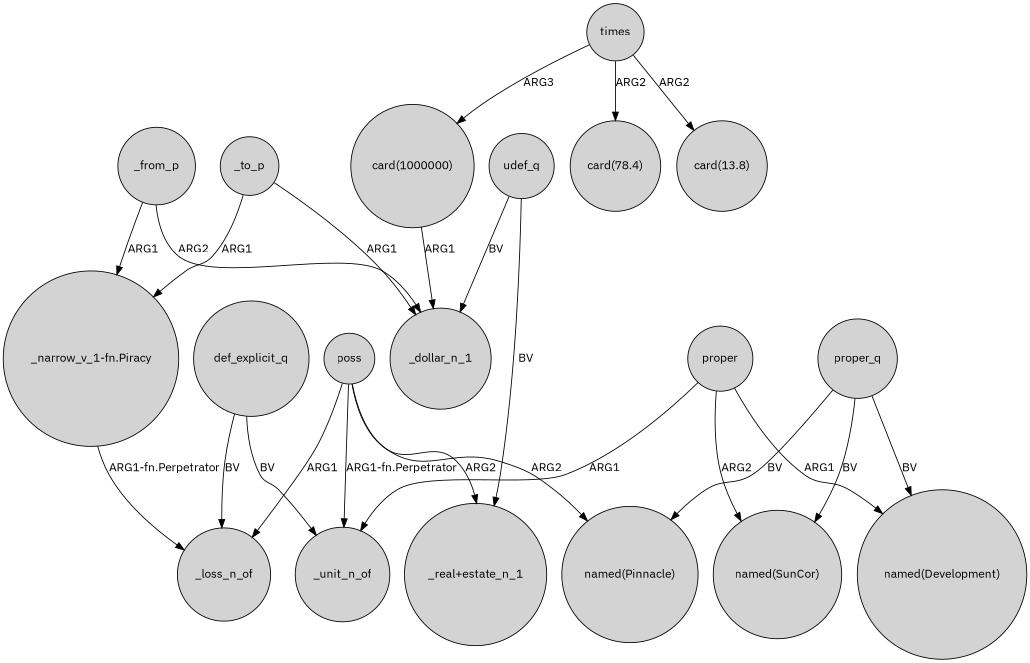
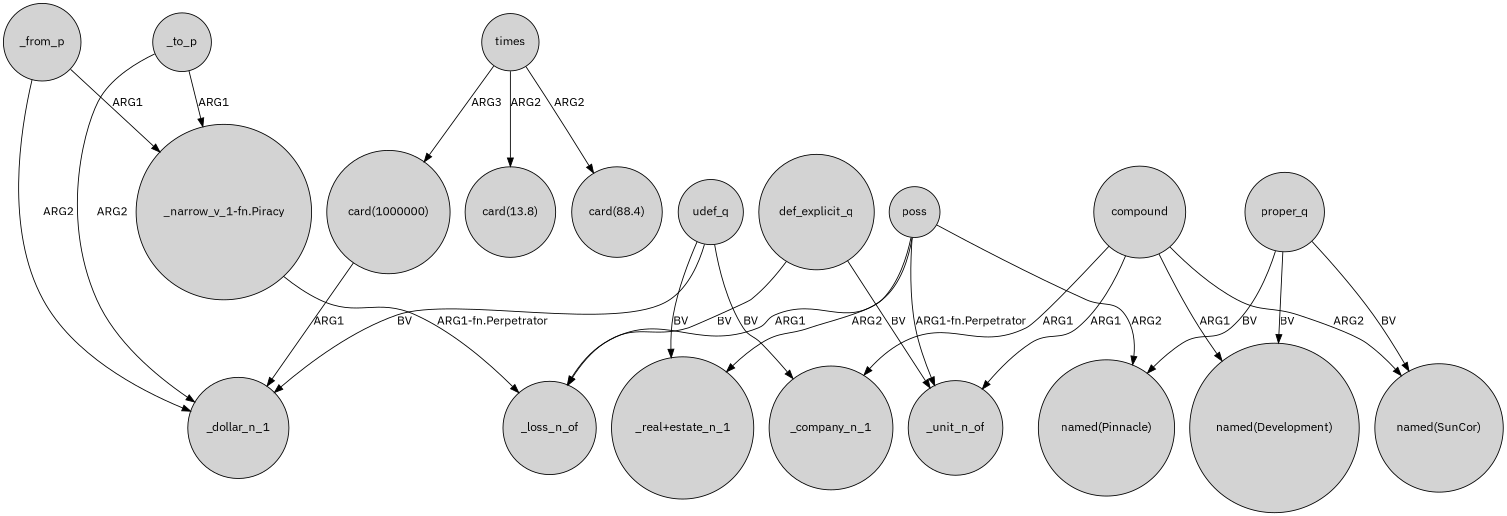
(615, 166) -> (617, 212)
(382, 249) -> (113, 212)
(720, 359) -> (1140, 212)
none -> (831, 428)
